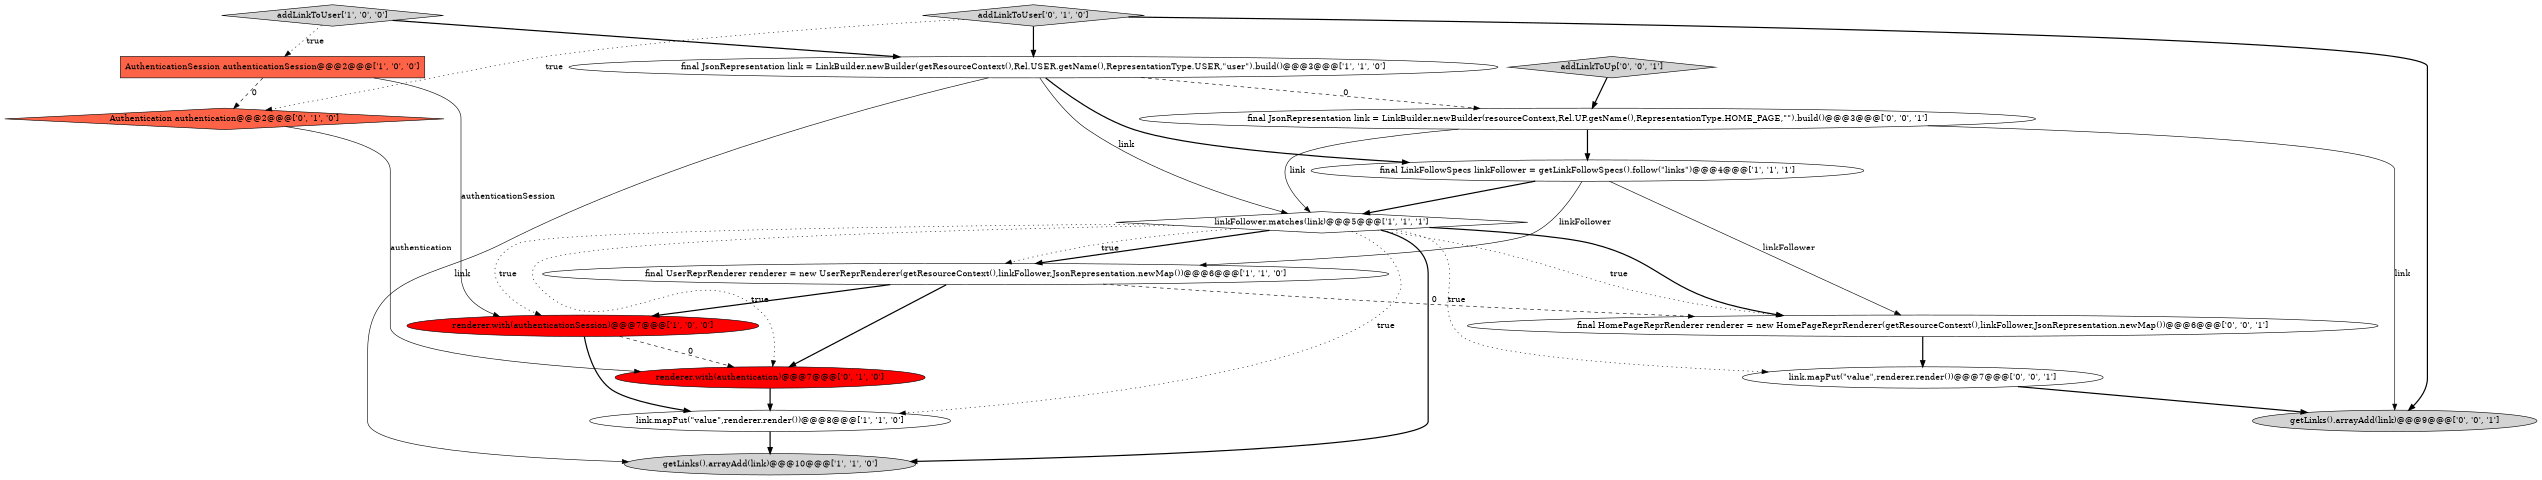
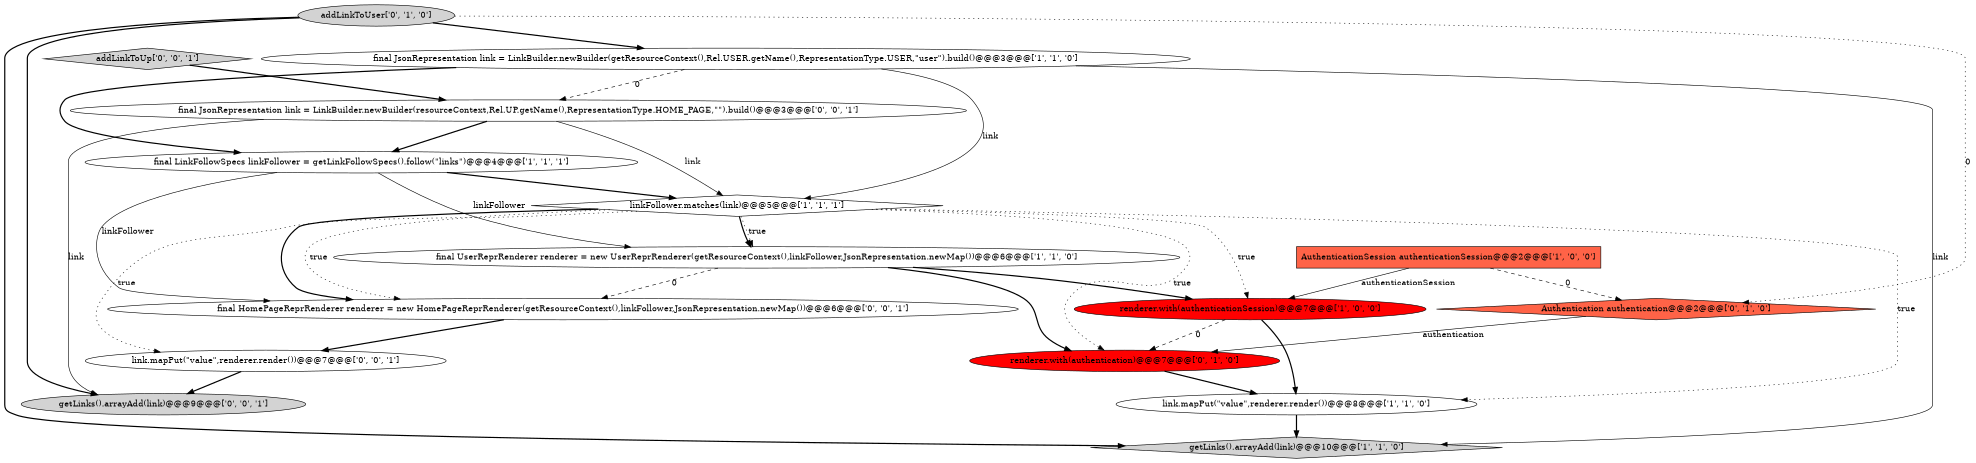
(333, 15) -> none
(1033, 15) -> (376, 15)
(555, 67) -> (1968, 162)
(1283, 447) -> (235, 430)
(770, 464) -> (1296, 448)
